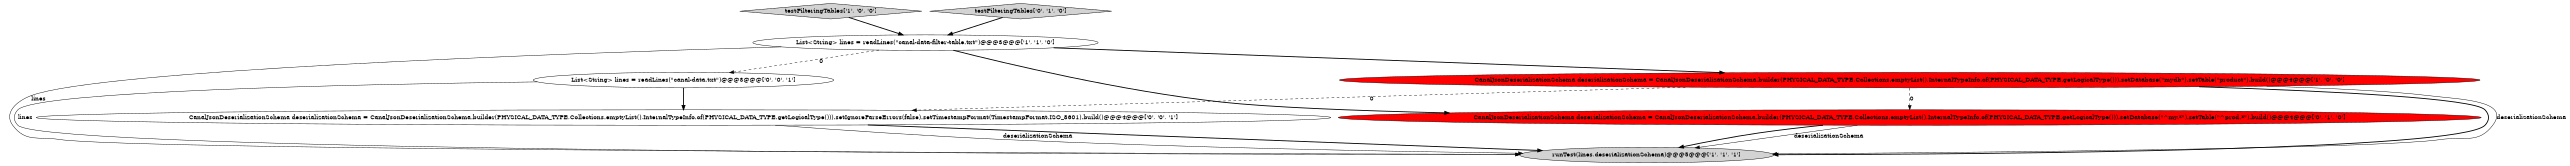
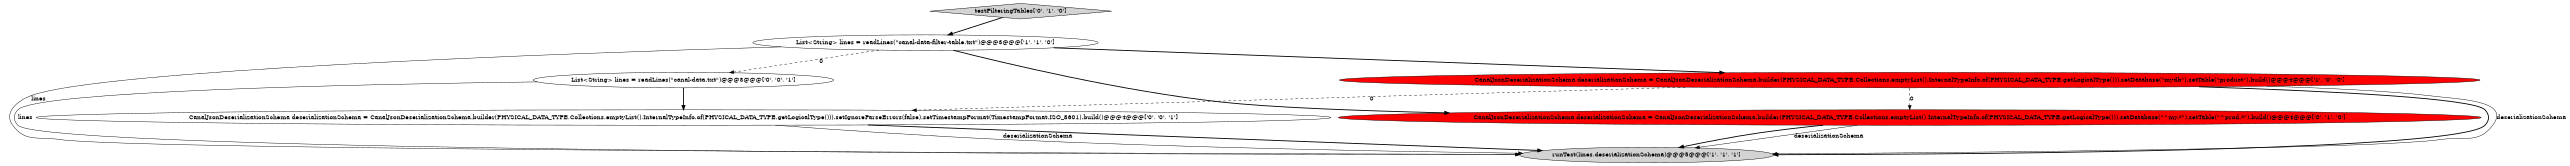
(831, 11) -> none
